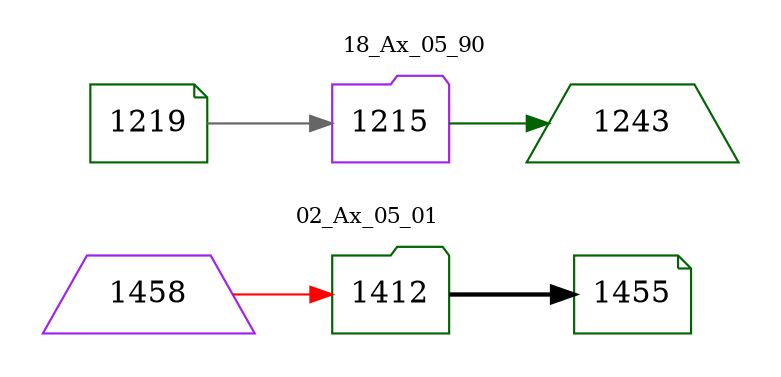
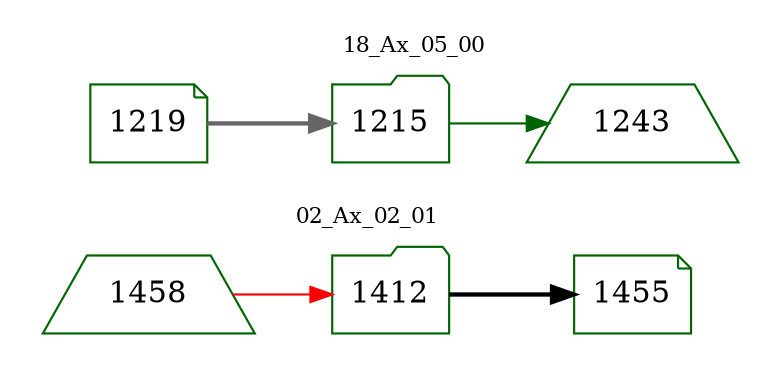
(414, 47) -> (414, 47)
(258, 123) -> (258, 123)
(391, 123) -> (391, 123)
(367, 218) -> (367, 218)
(149, 294) -> (149, 294)
